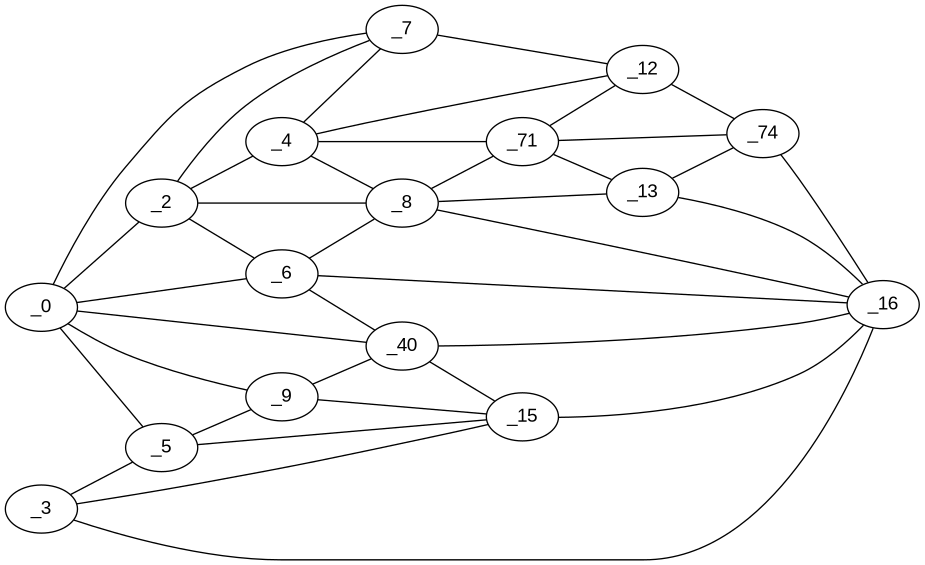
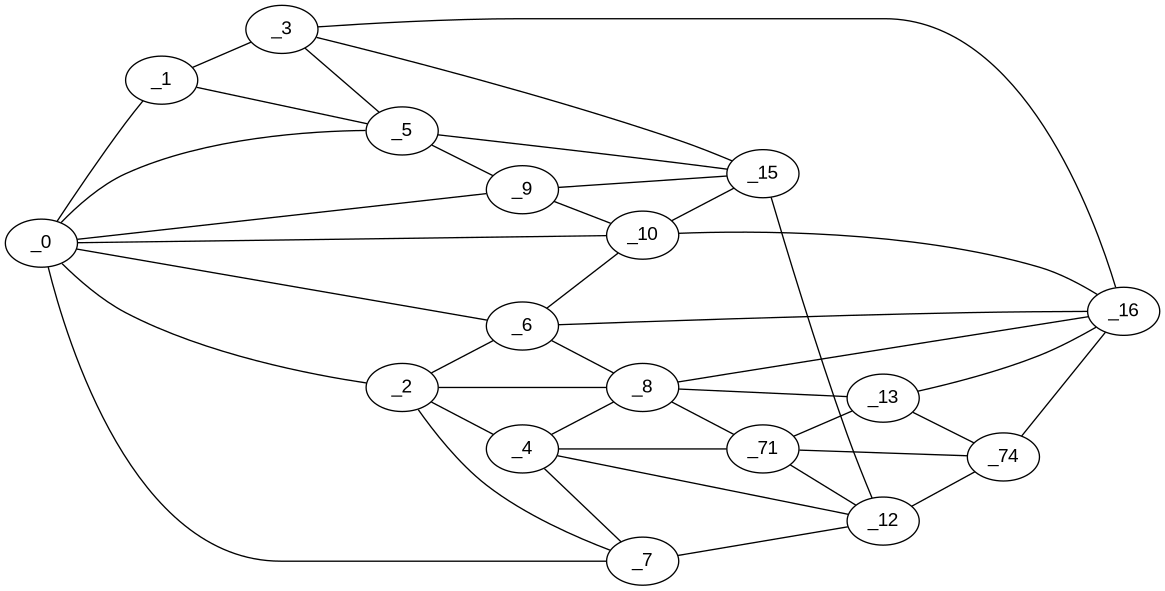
none -> (162, 80)
(402, 346) -> (643, 235)
(721, 399) -> (818, 349)
